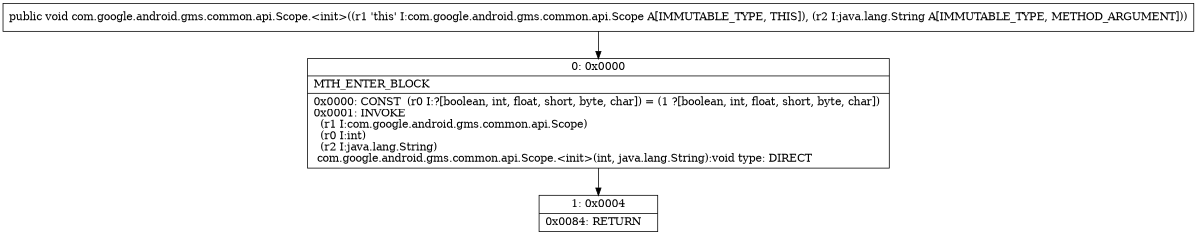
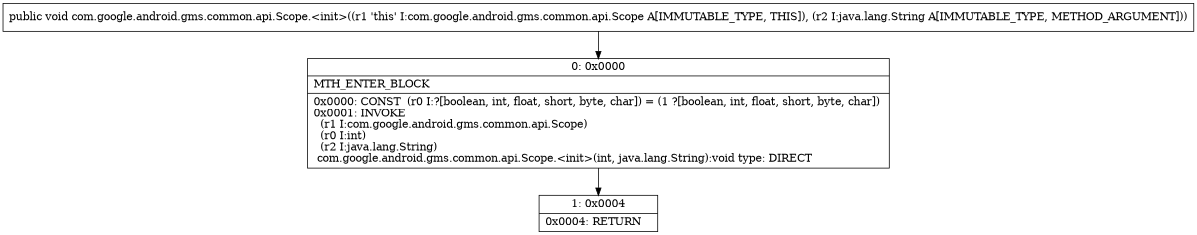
(598, 222) -> (598, 222)
